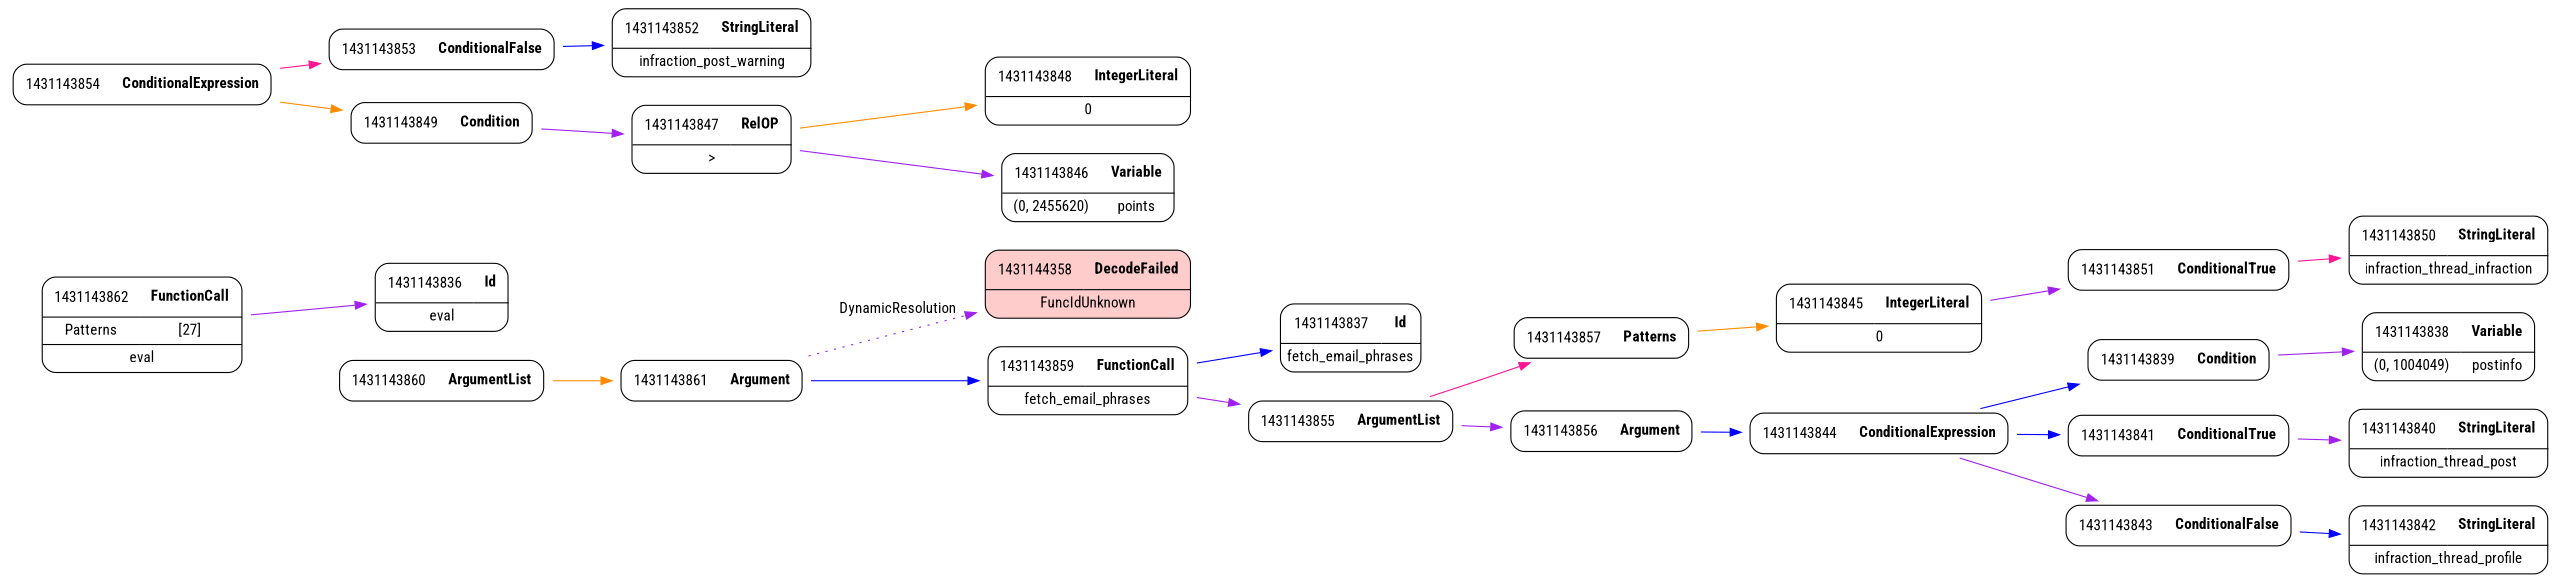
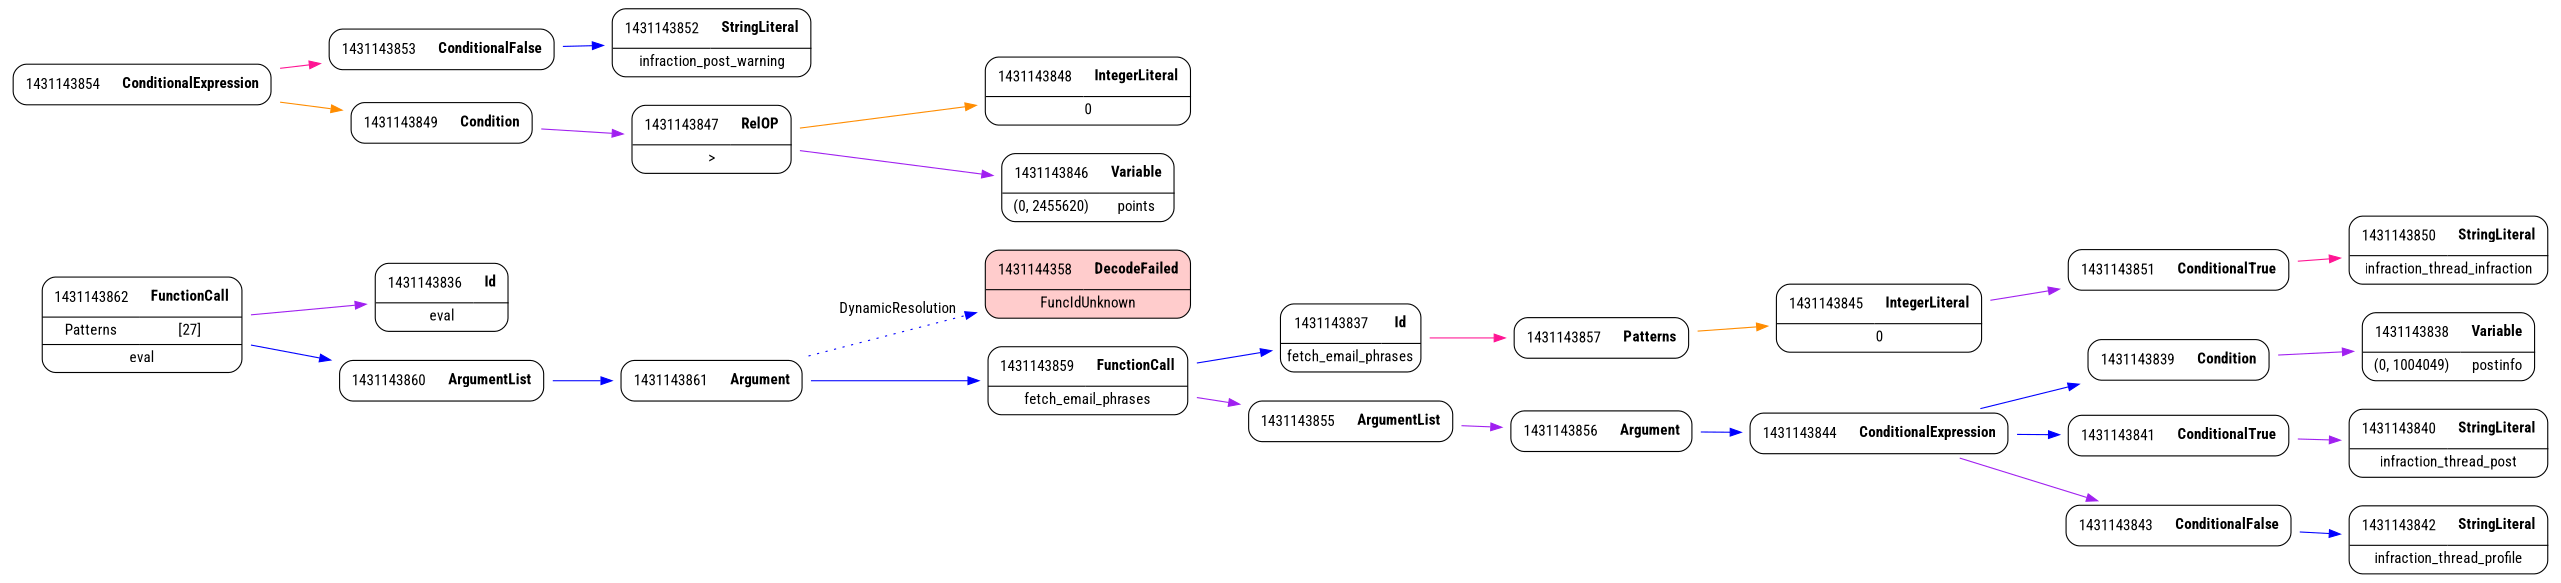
(887, 336) -> (887, 336)
none -> (285, 352)
(577, 381) -> (577, 381)
(1475, 382) -> (1462, 338)
